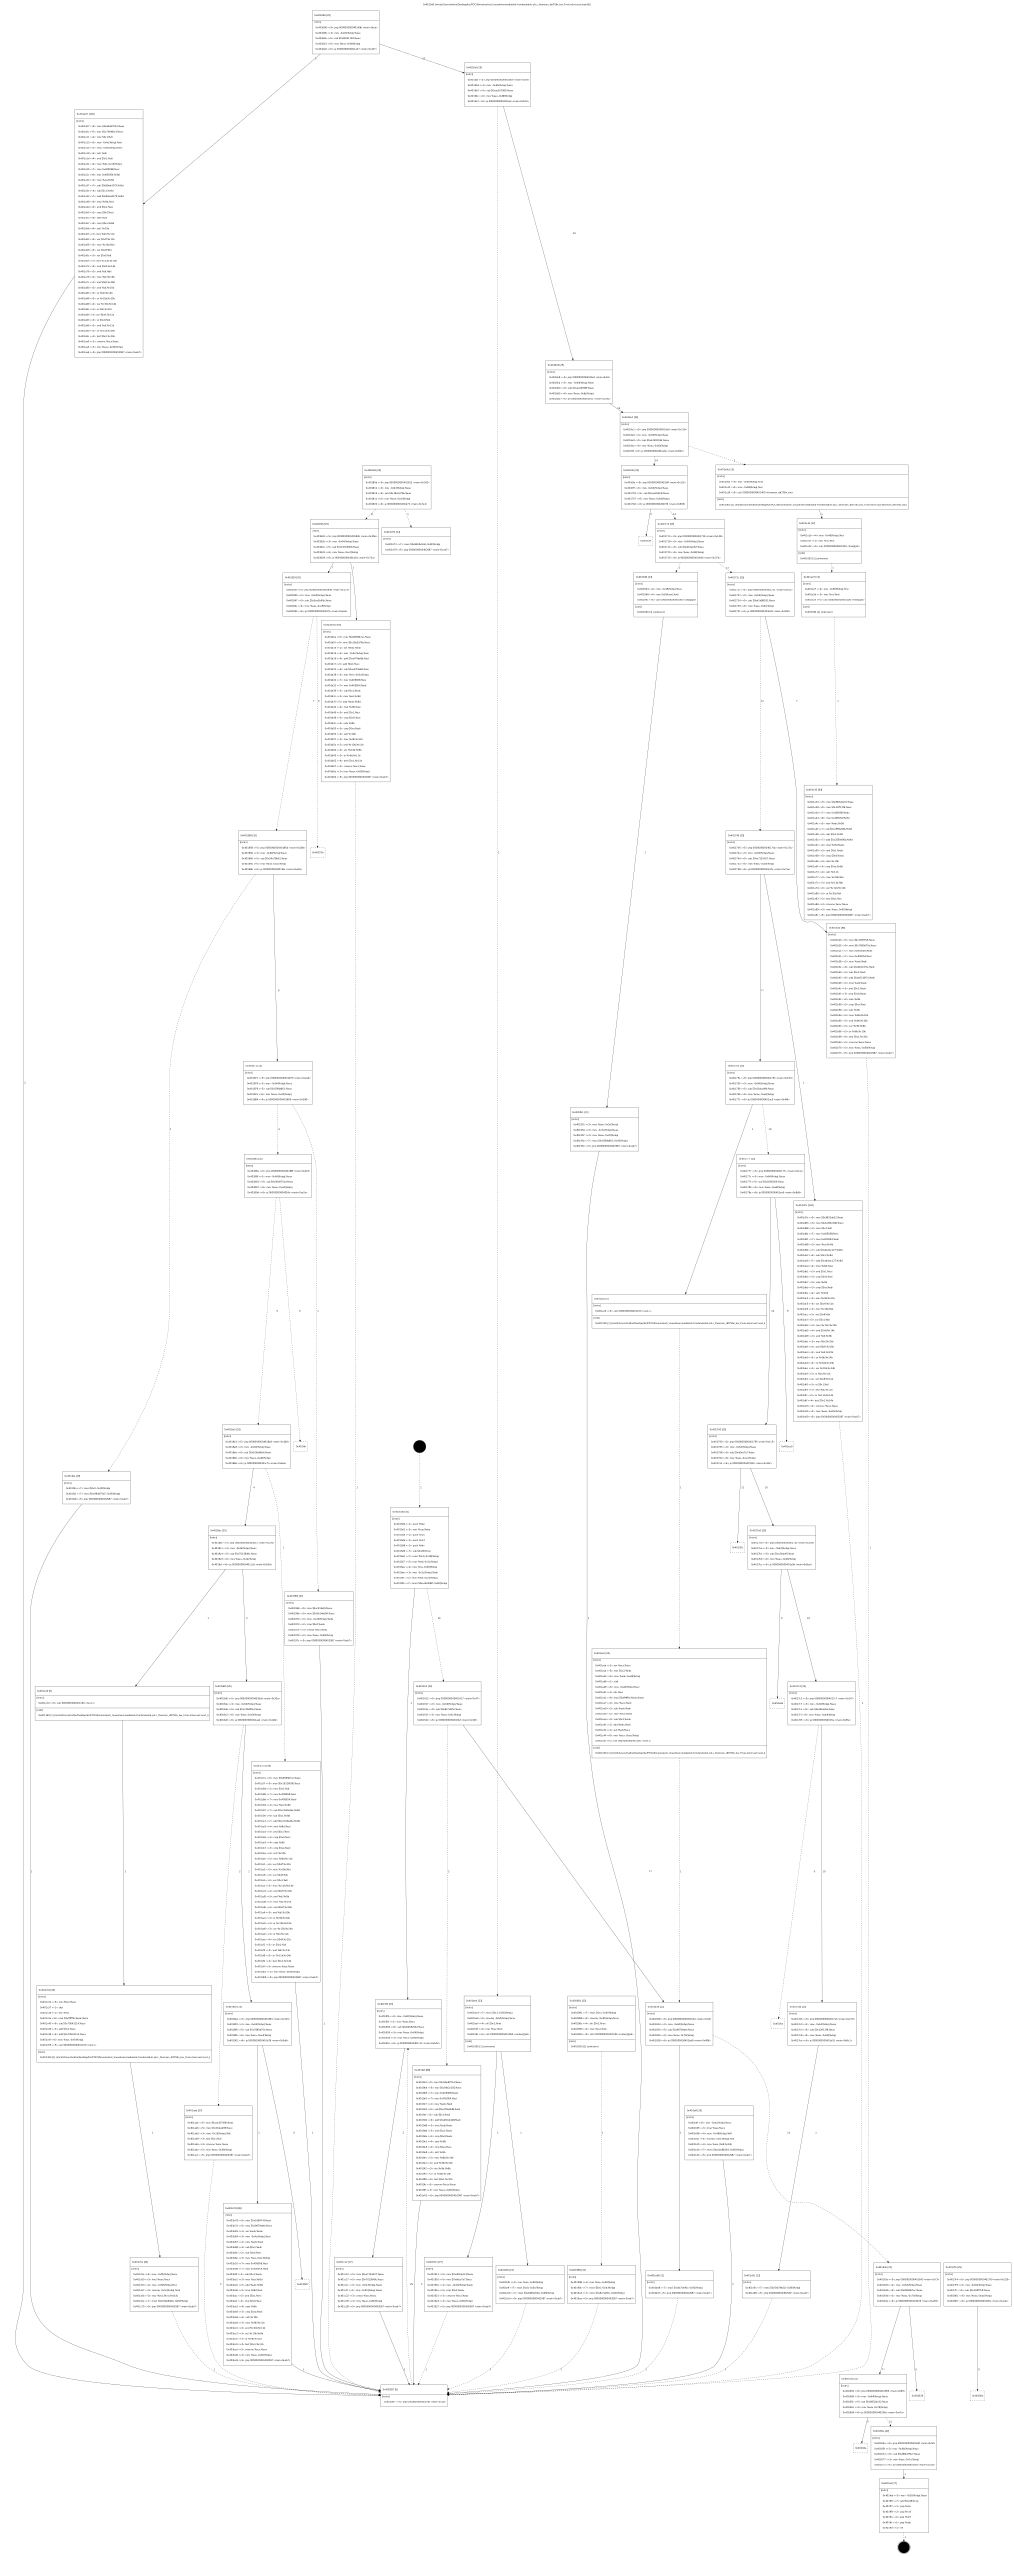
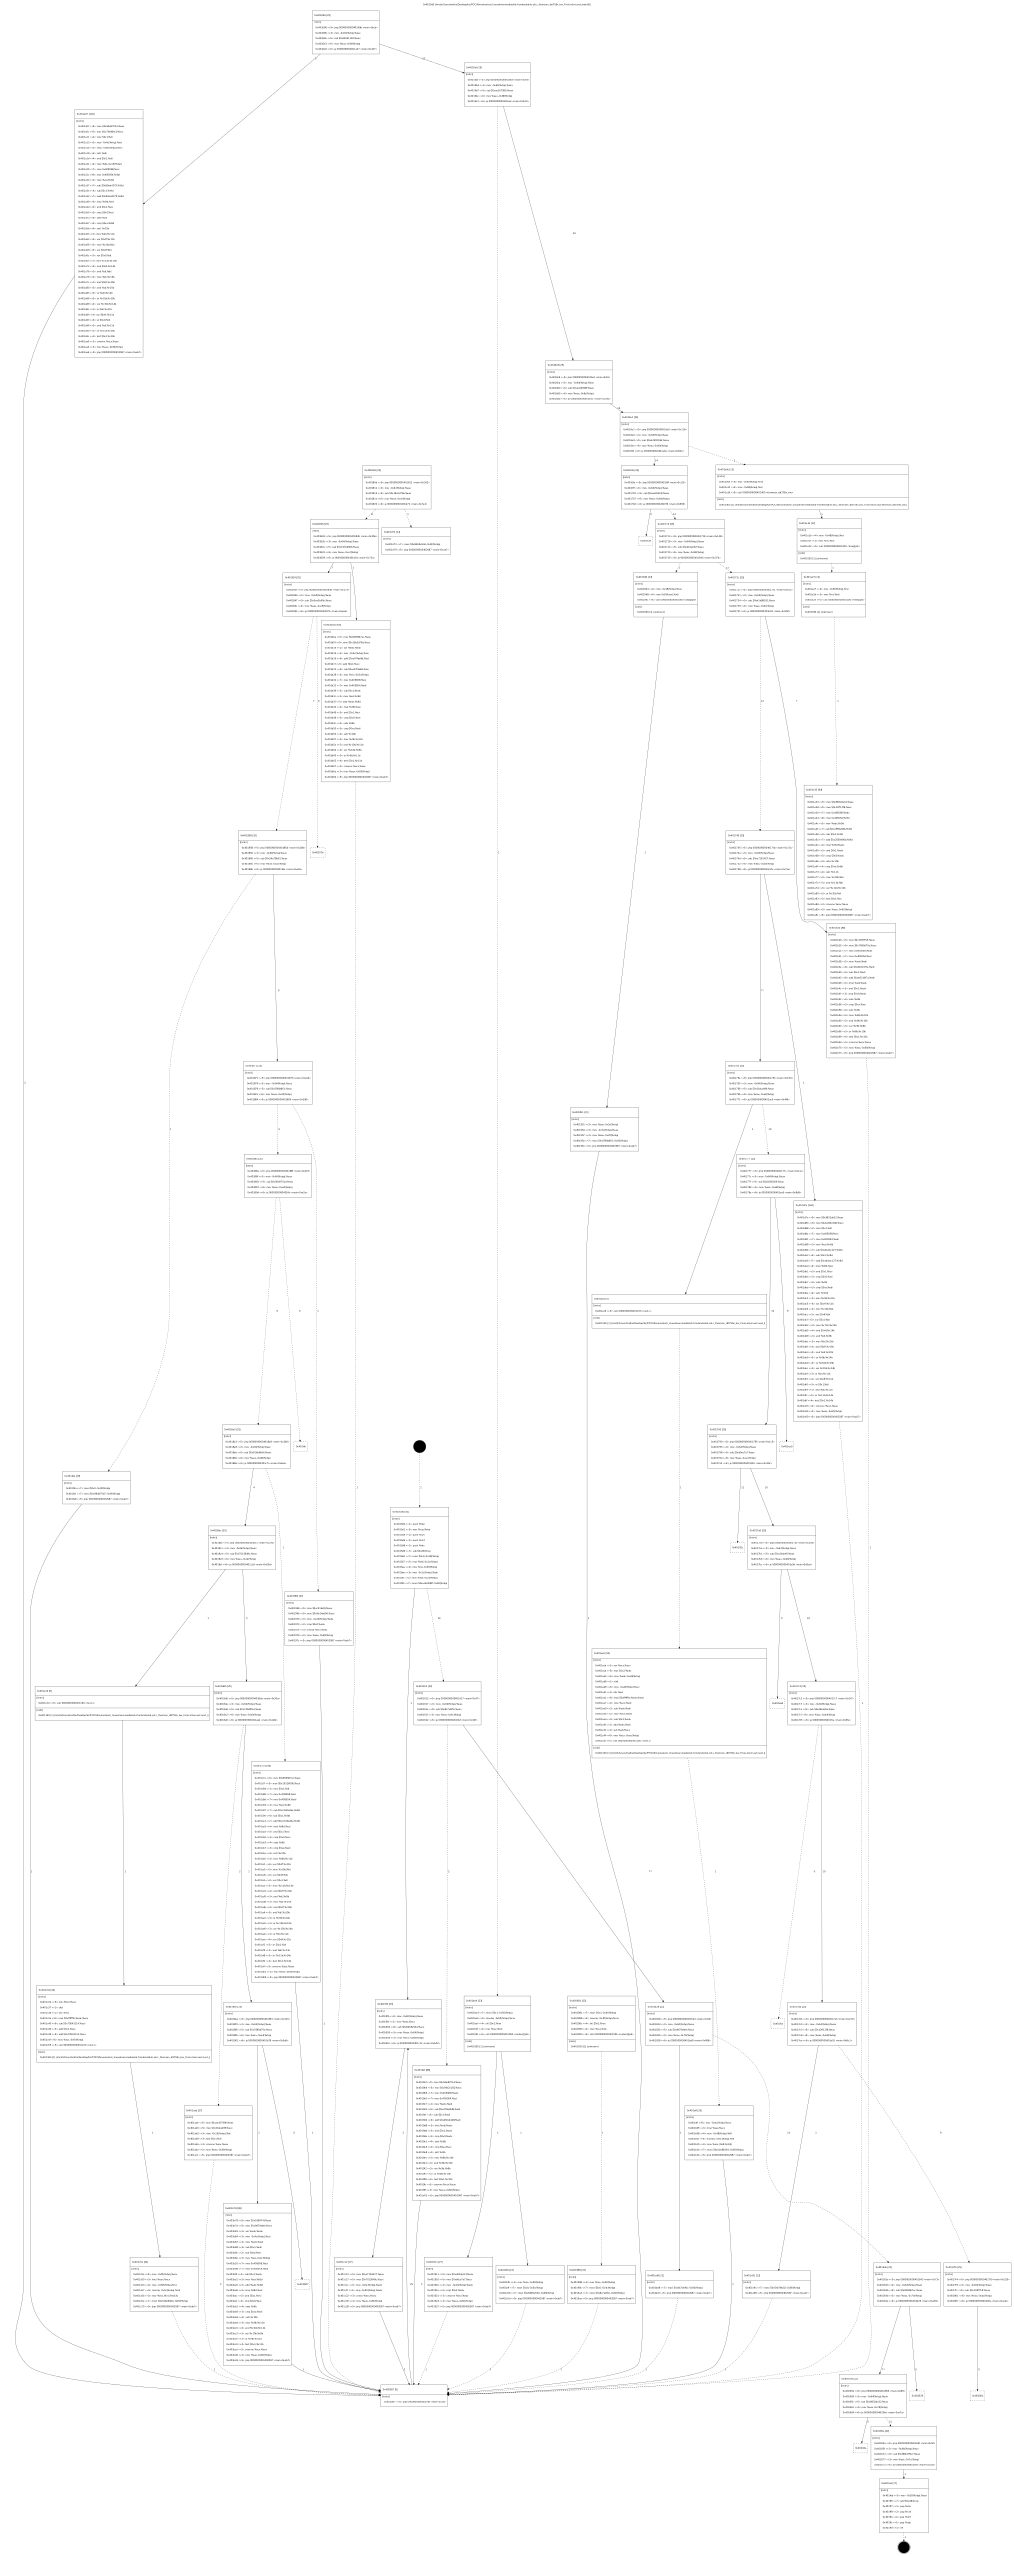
(679, 1879) -> (710, 1930)
none -> (910, 2149)
(407, 2218) -> (407, 2218)
